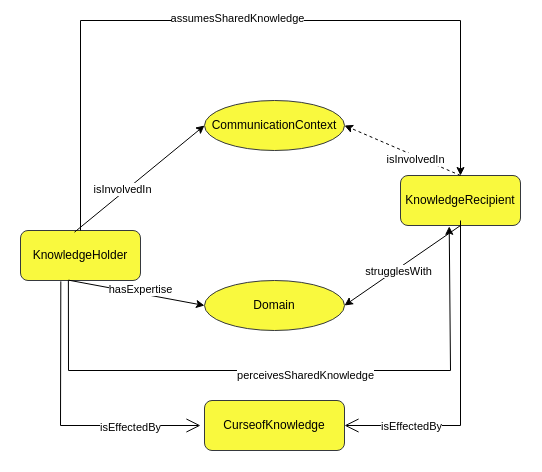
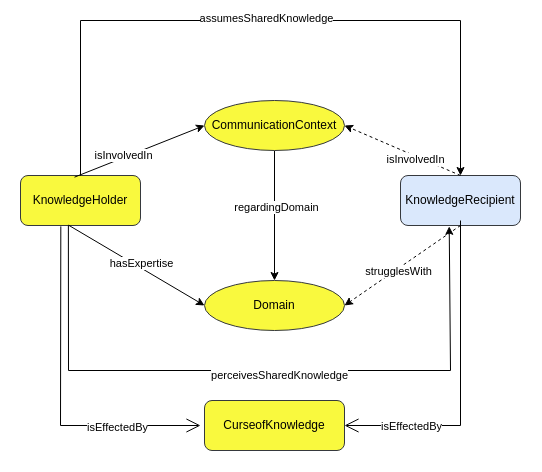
(461, 201) -> (461, 201)
none -> (275, 212)
(432, 245) -> (432, 245)
(81, 256) -> (81, 201)
